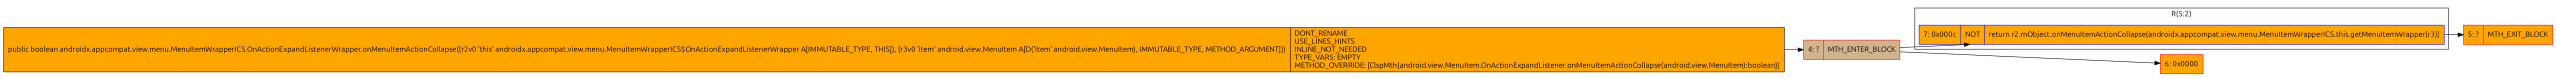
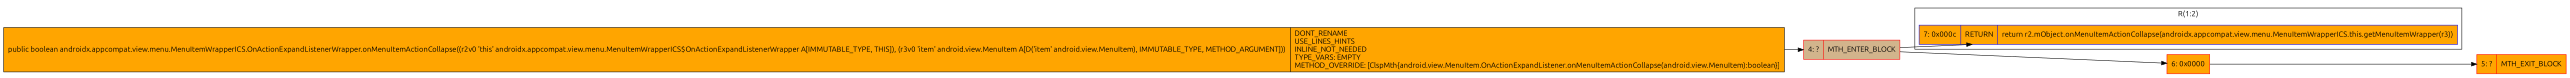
(2182, 14) -> (2188, 14)
(1973, 34) -> (1979, 34)
(2452, 35) -> (2341, 64)
